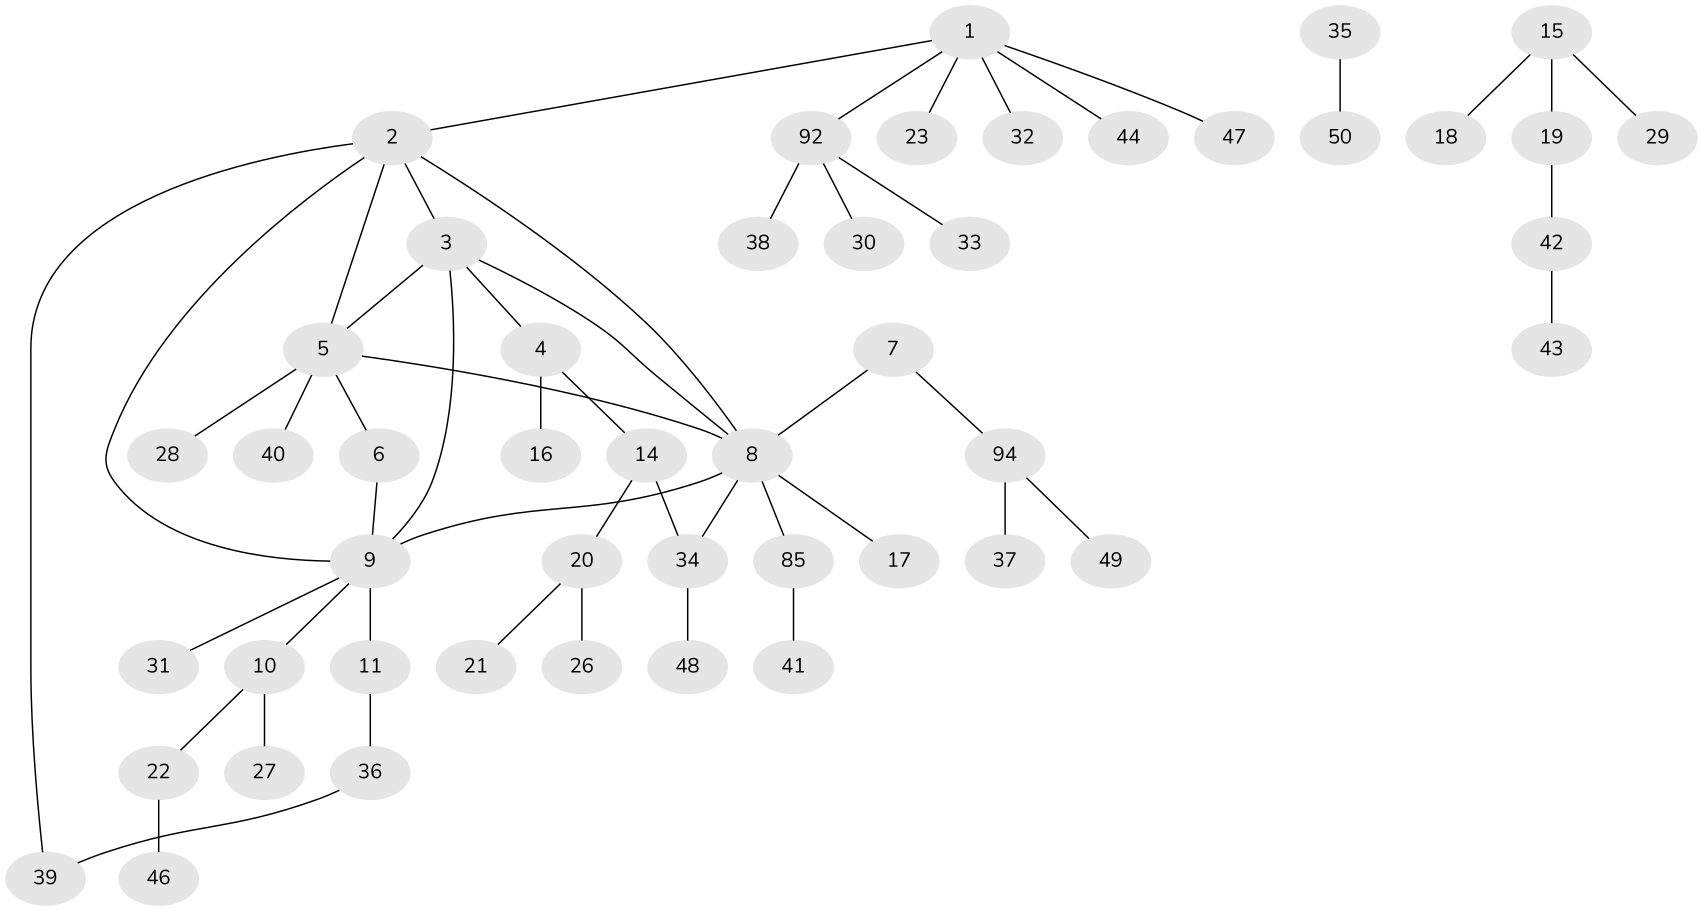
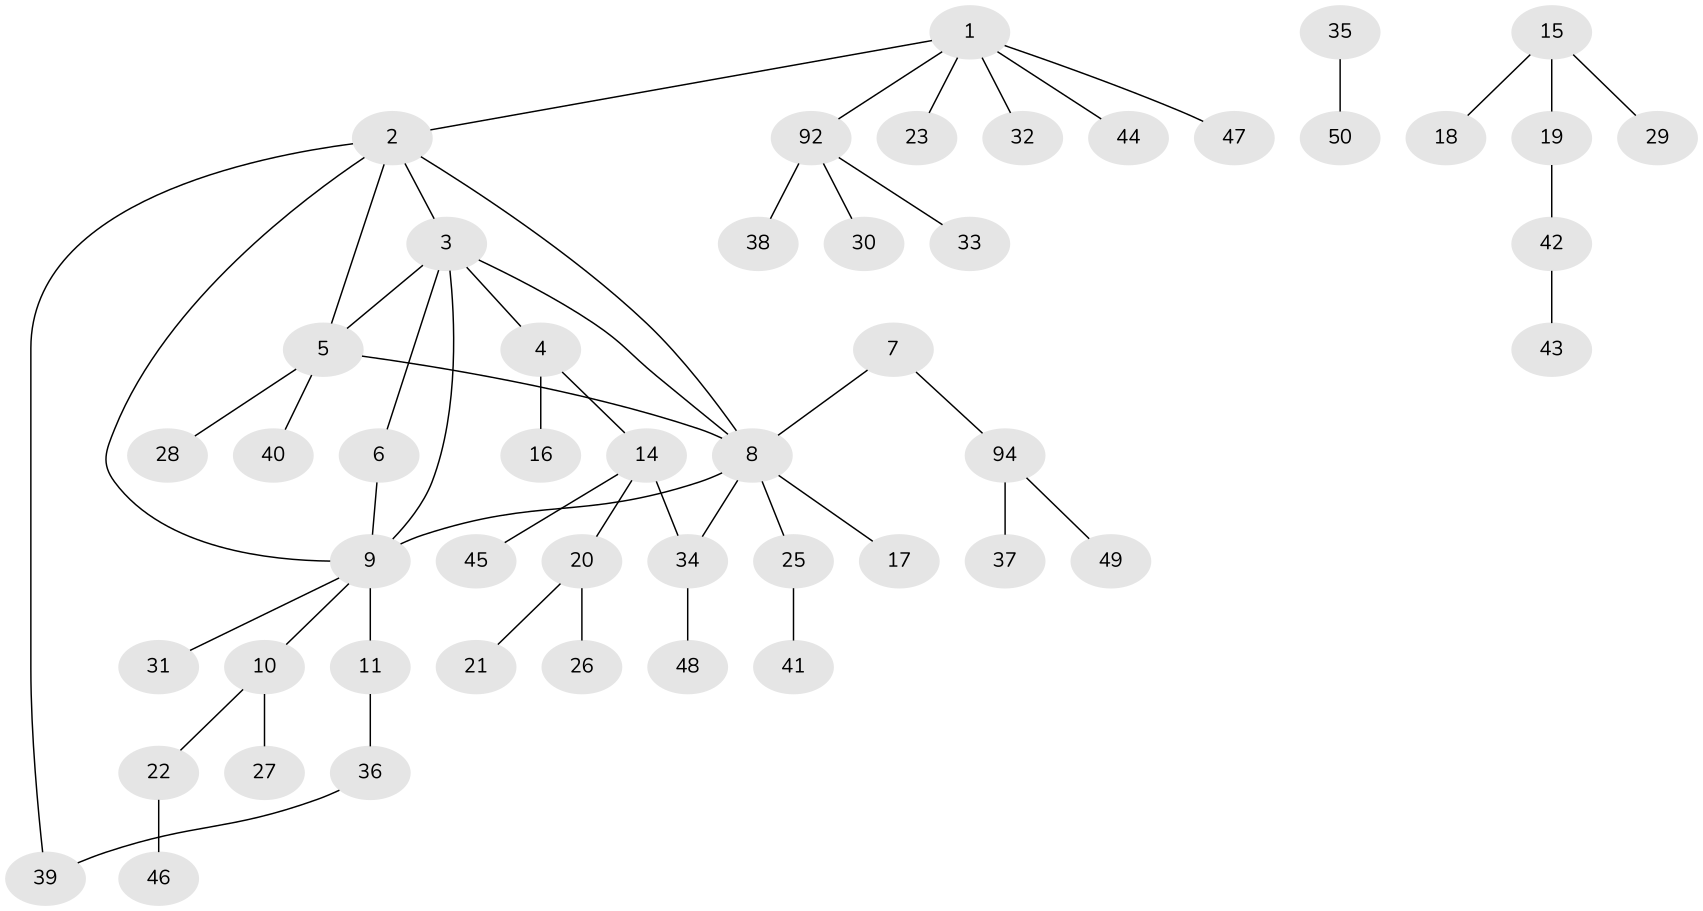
(351, 403) -> (413, 350)
none -> (476, 561)
(793, 561) -> (793, 561)
